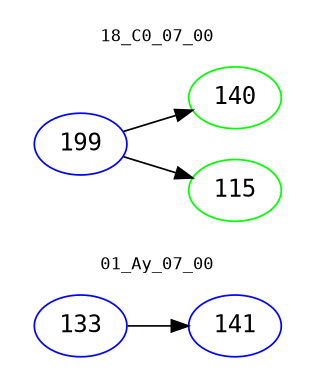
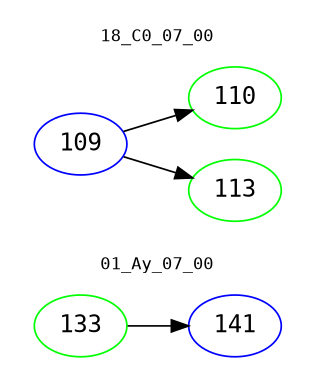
(235, 98) -> (235, 98)
(81, 144) -> (81, 144)
(235, 190) -> (235, 190)
(81, 326) -> (81, 326)
